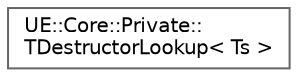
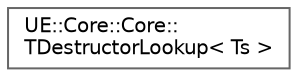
(149, 38) -> (149, 38)
